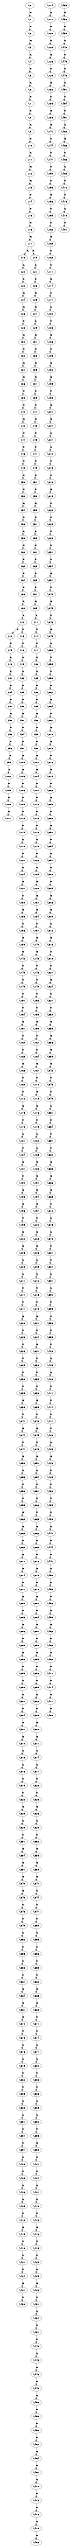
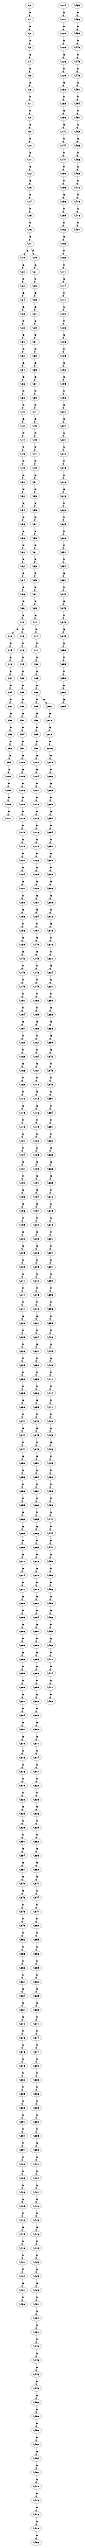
(50, 713) -> (42, 699)
